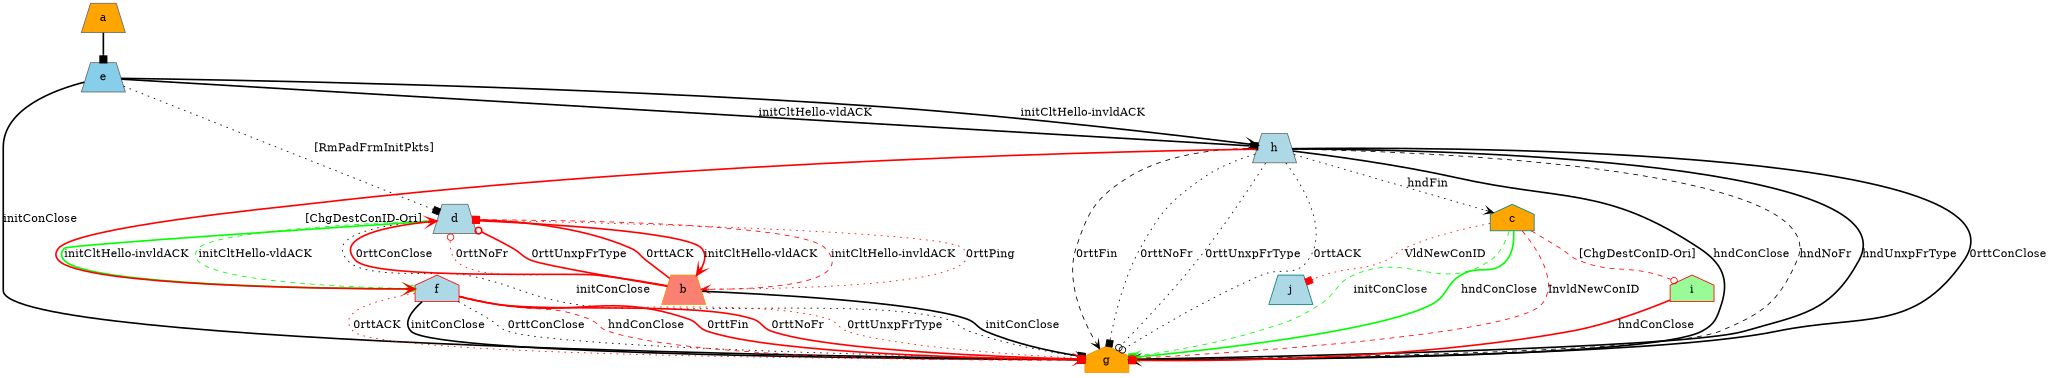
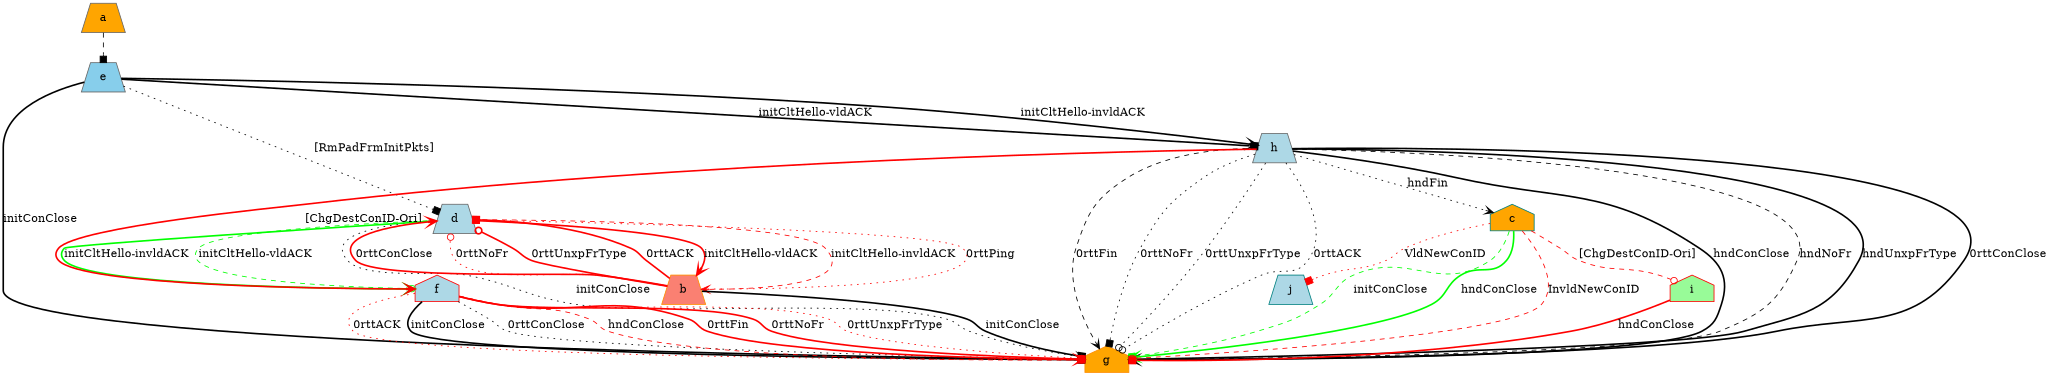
(103, 44) -> (103, 44)
